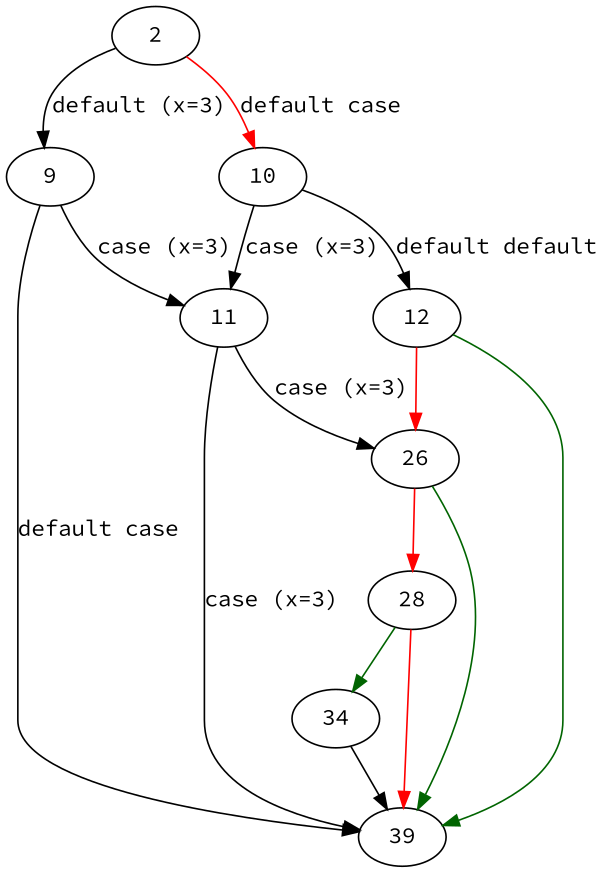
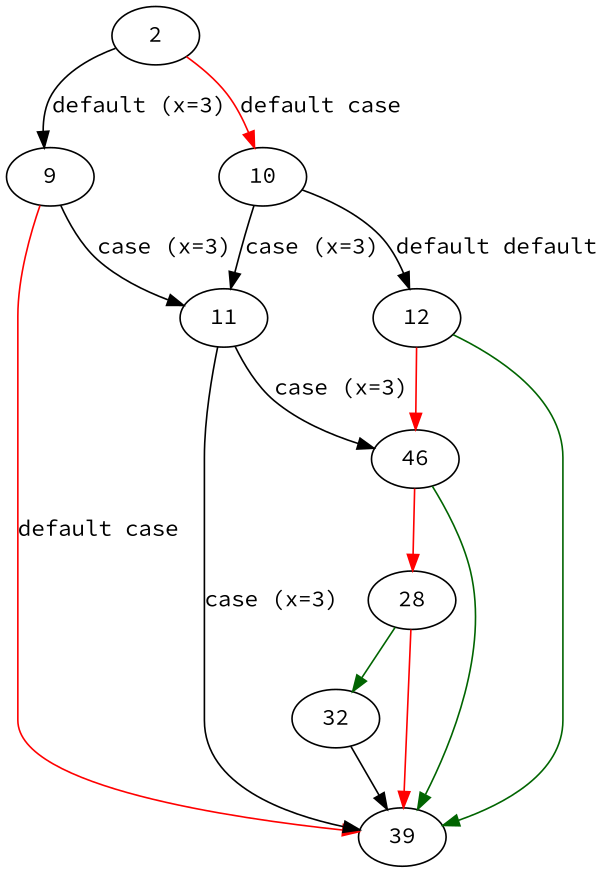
(415, 459) -> (415, 459)
(18, 640) -> (18, 640)
(336, 719) -> (336, 719)
